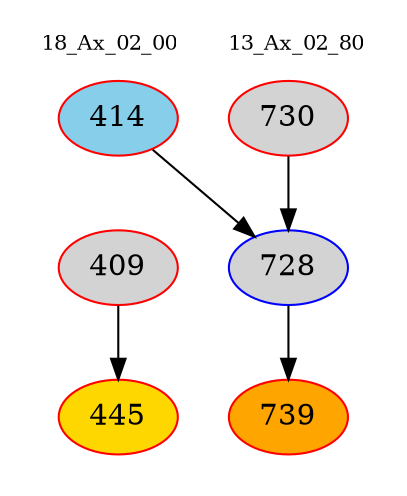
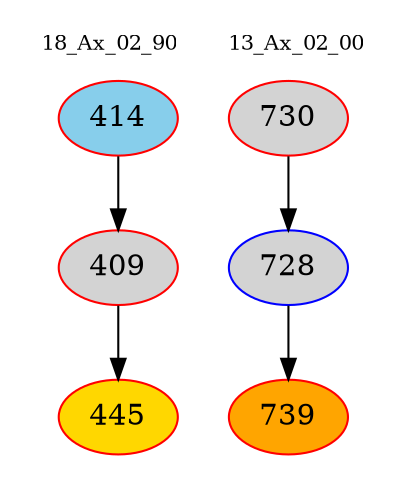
(110, 45) -> (110, 45)
(297, 45) -> (297, 45)
(181, 174) -> (118, 183)
